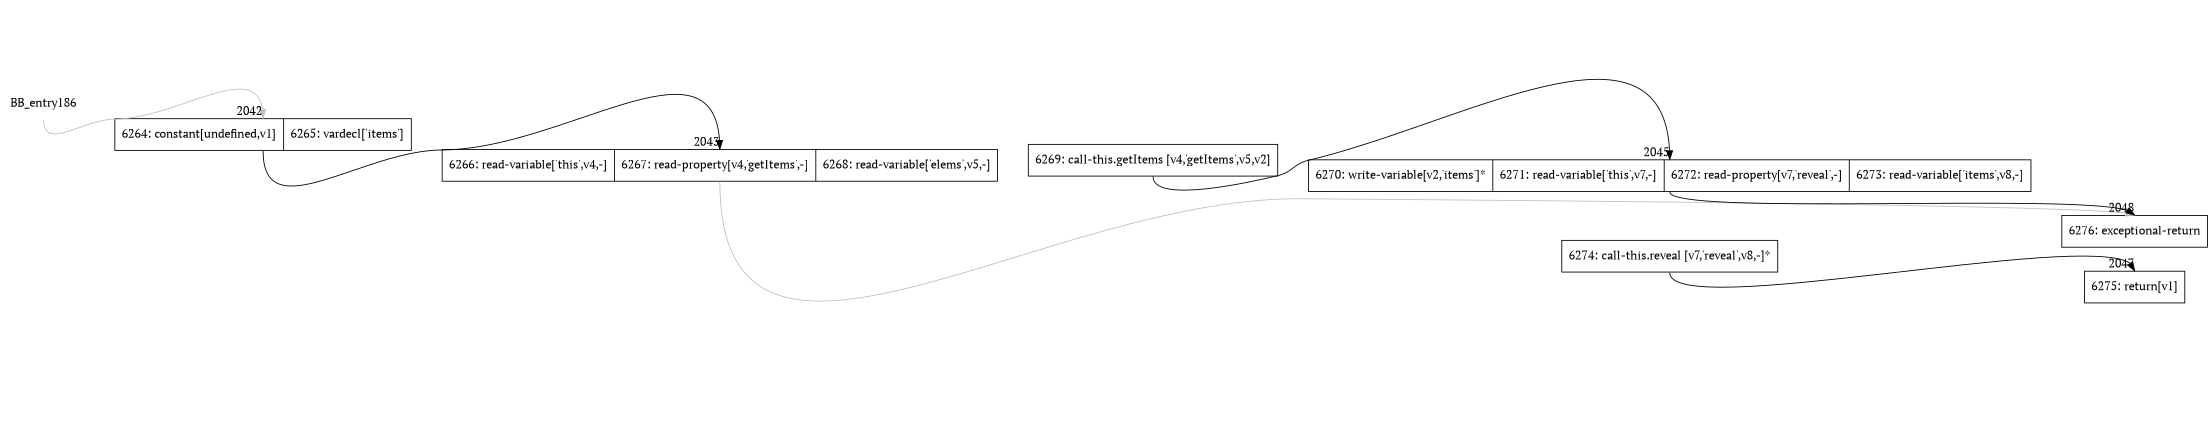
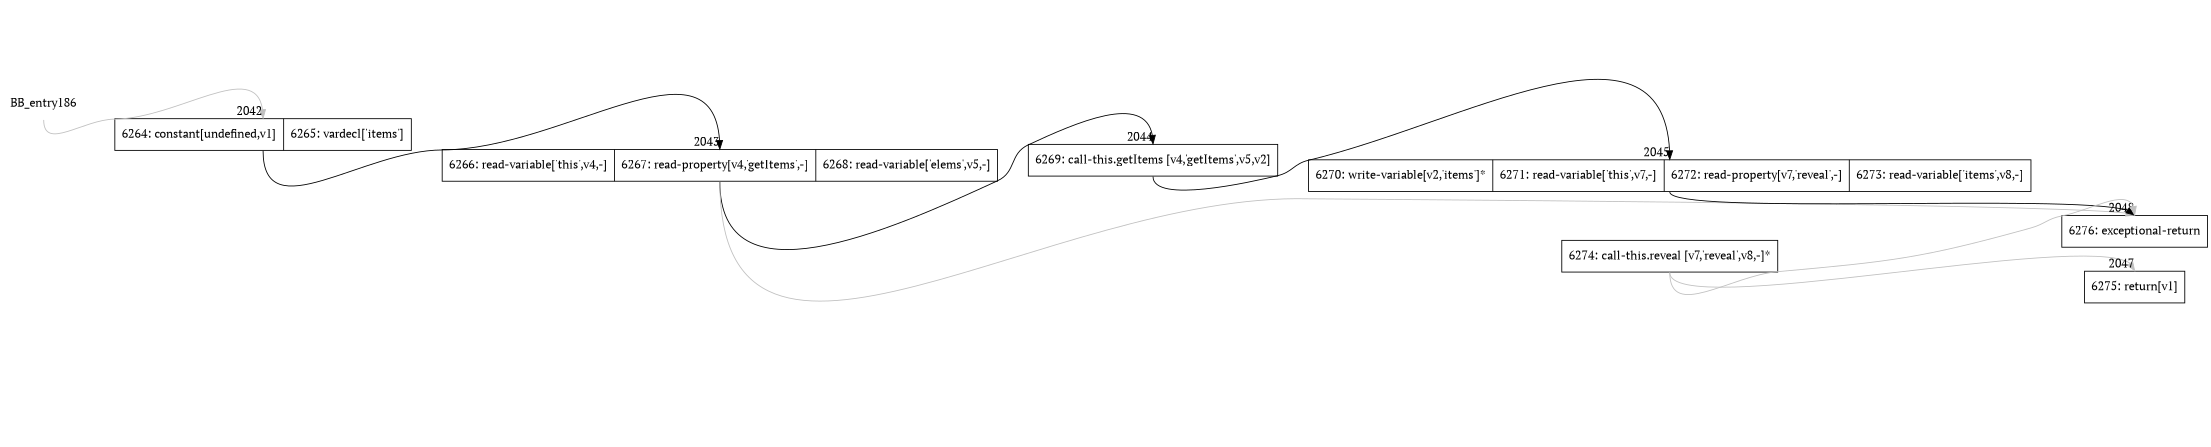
none -> (932, 210)
none -> (1898, 259)
(1898, 272) -> (1898, 272)
